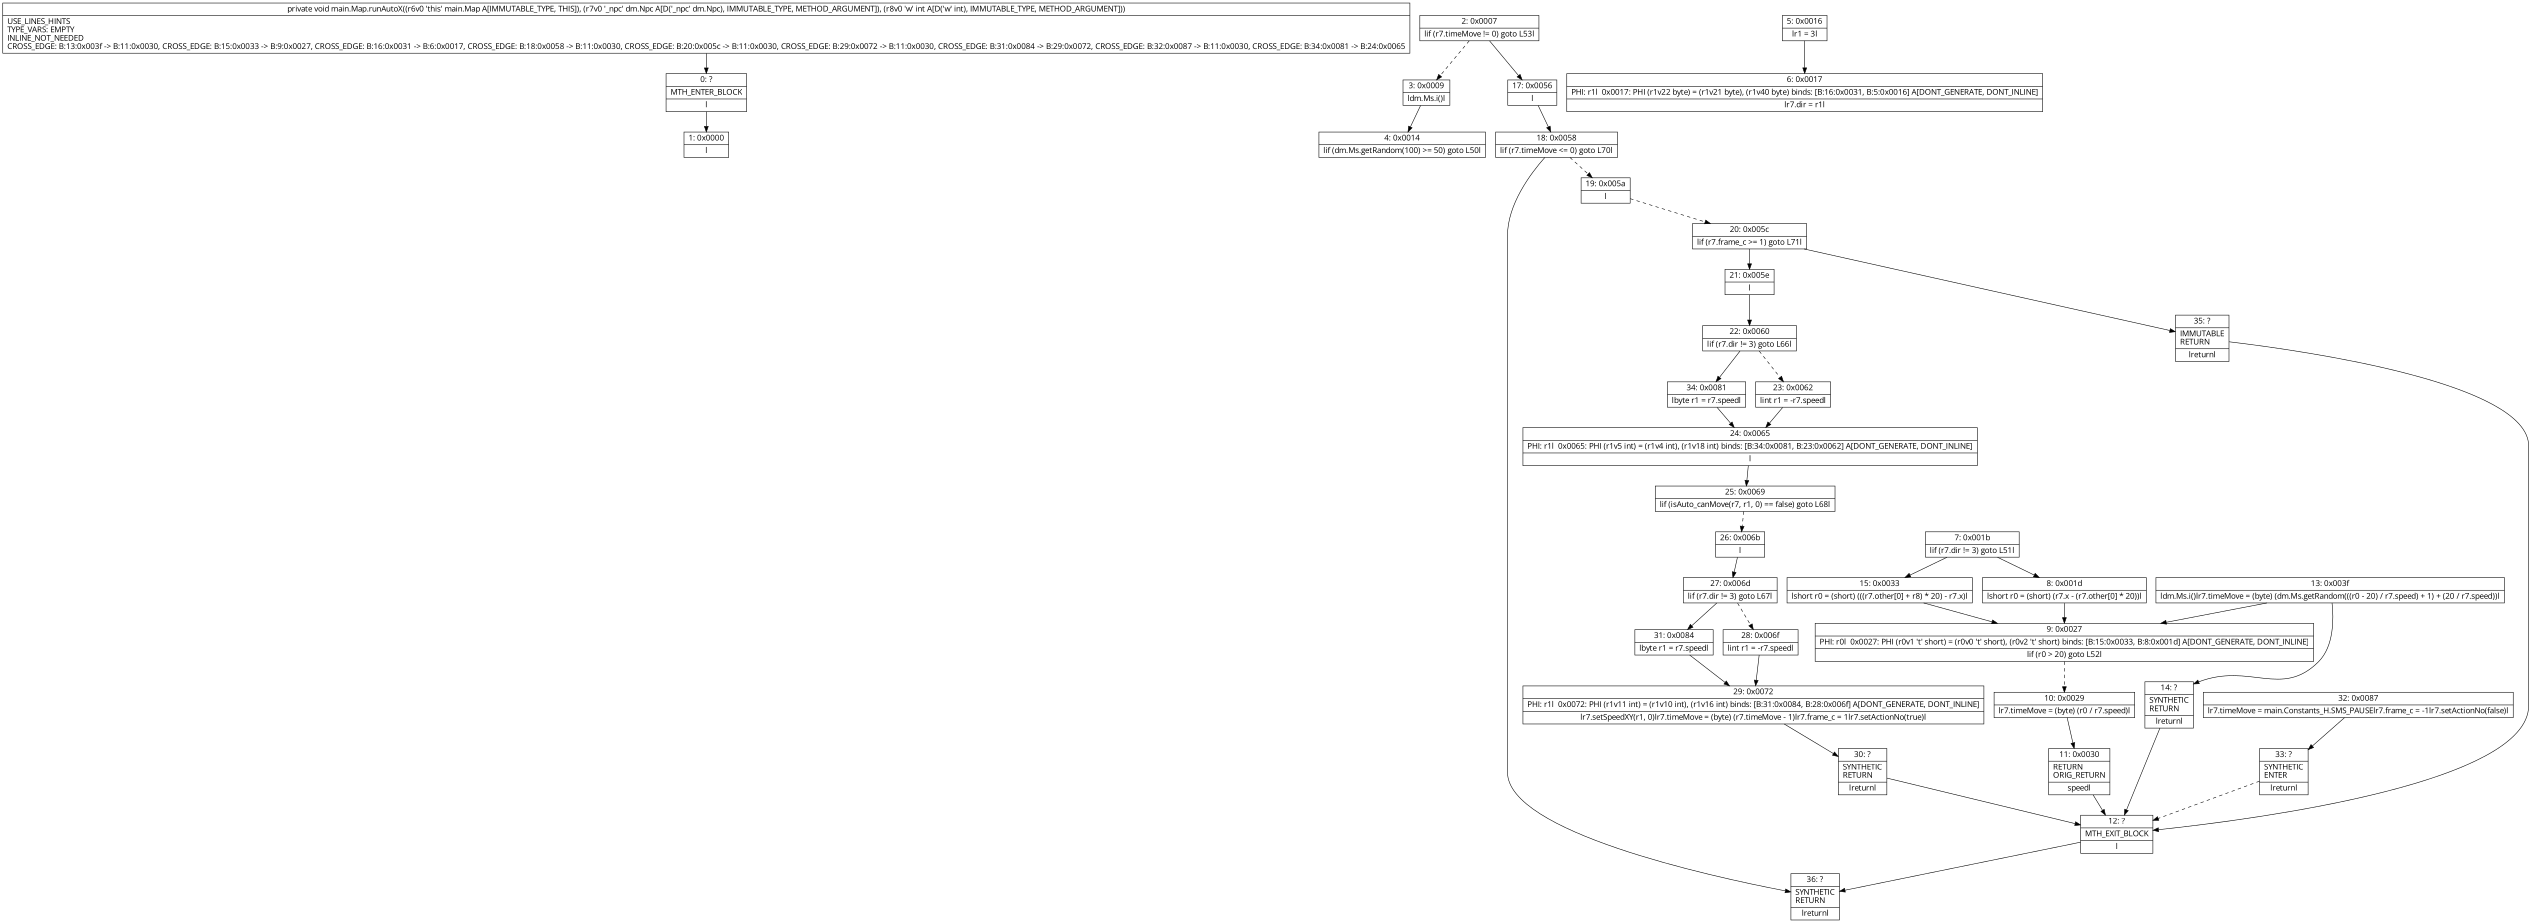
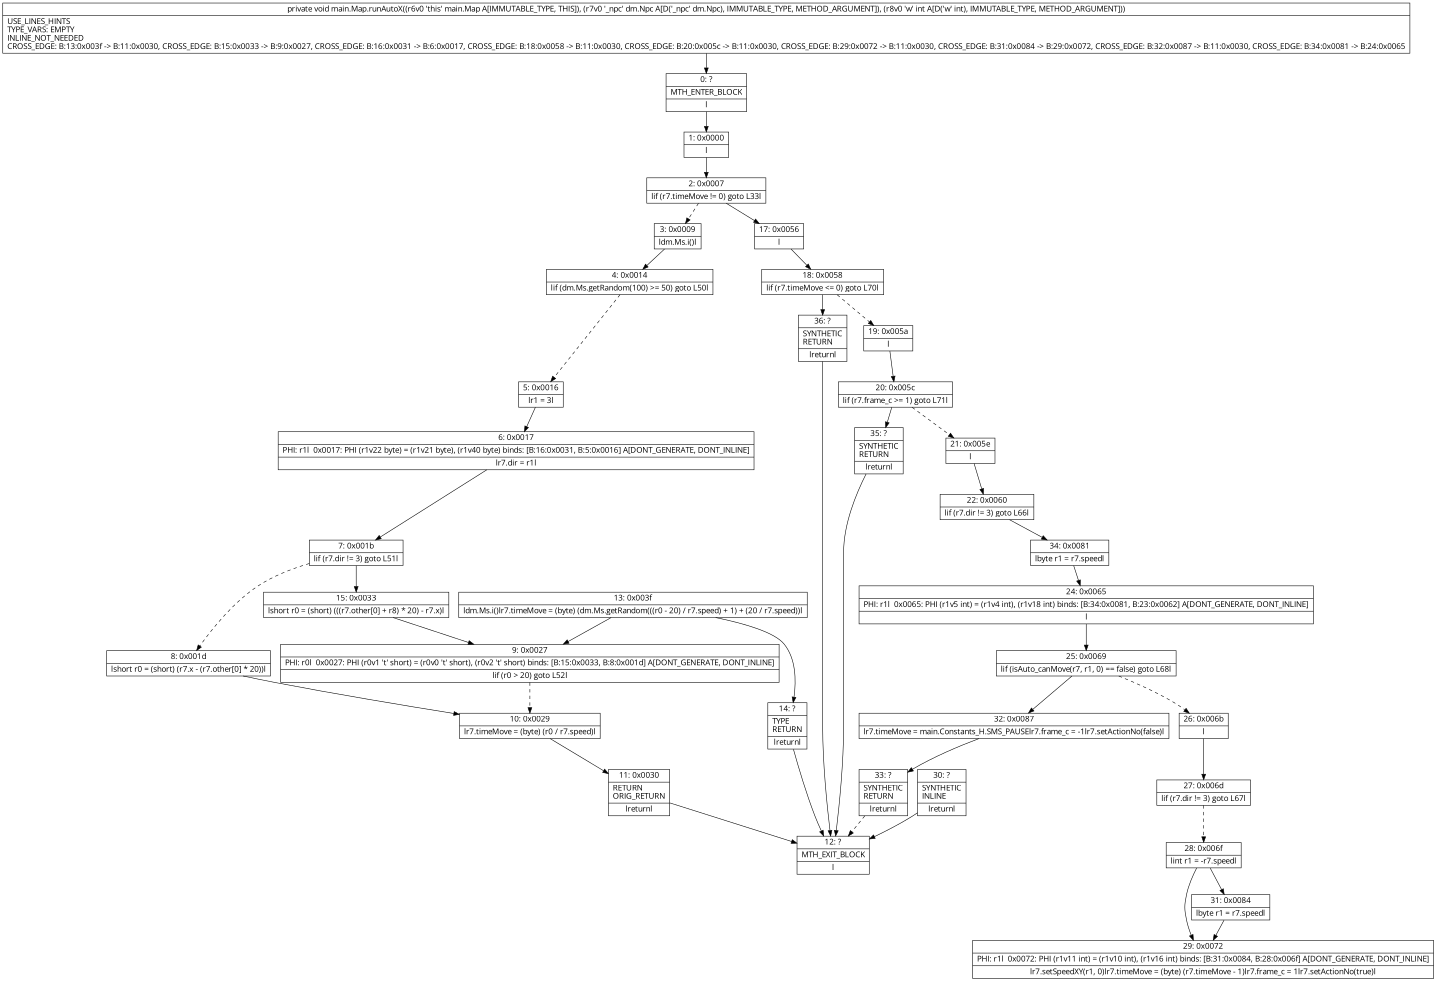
(1479, 34) -> (706, 197)
none -> (706, 165)
(1668, 210) -> (892, 364)
(1750, 256) -> (931, 421)
(2202, 334) -> (879, 446)
none -> (587, 336)
(1793, 395) -> none
none -> (434, 503)
(2016, 566) -> (247, 594)
(2064, 610) -> (348, 696)
(1704, 614) -> (1216, 879)
none -> (1052, 693)
(2169, 701) -> (781, 721)
(1809, 739) -> none
(1858, 776) -> (934, 796)
(2276, 776) -> (879, 796)
(2079, 788) -> (639, 809)
(1963, 866) -> (823, 596)
